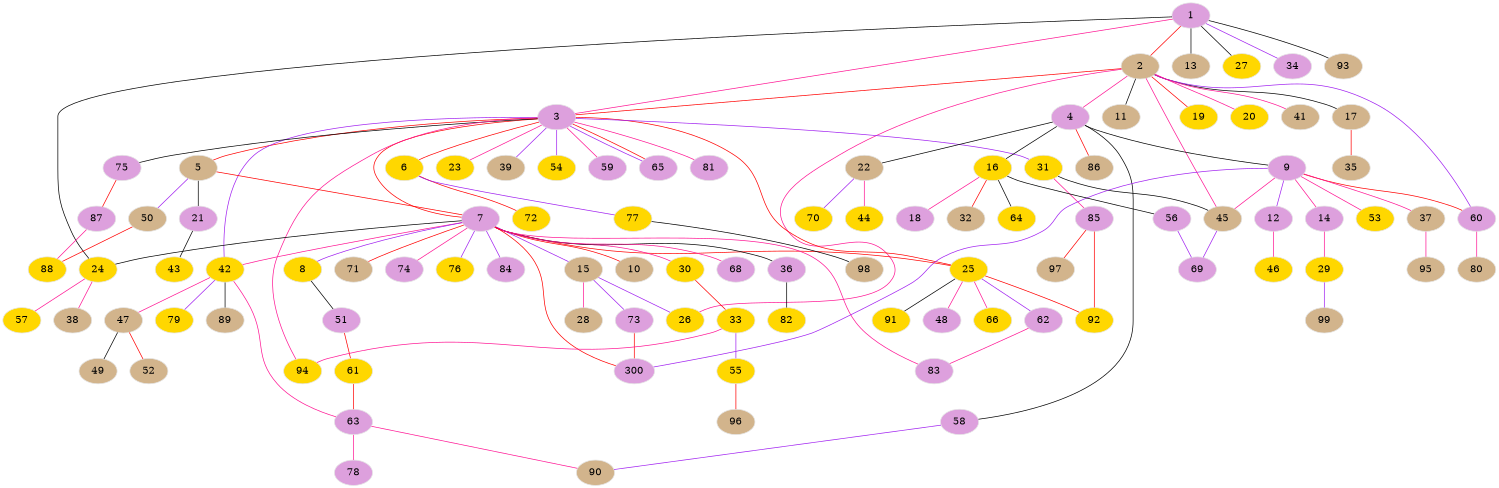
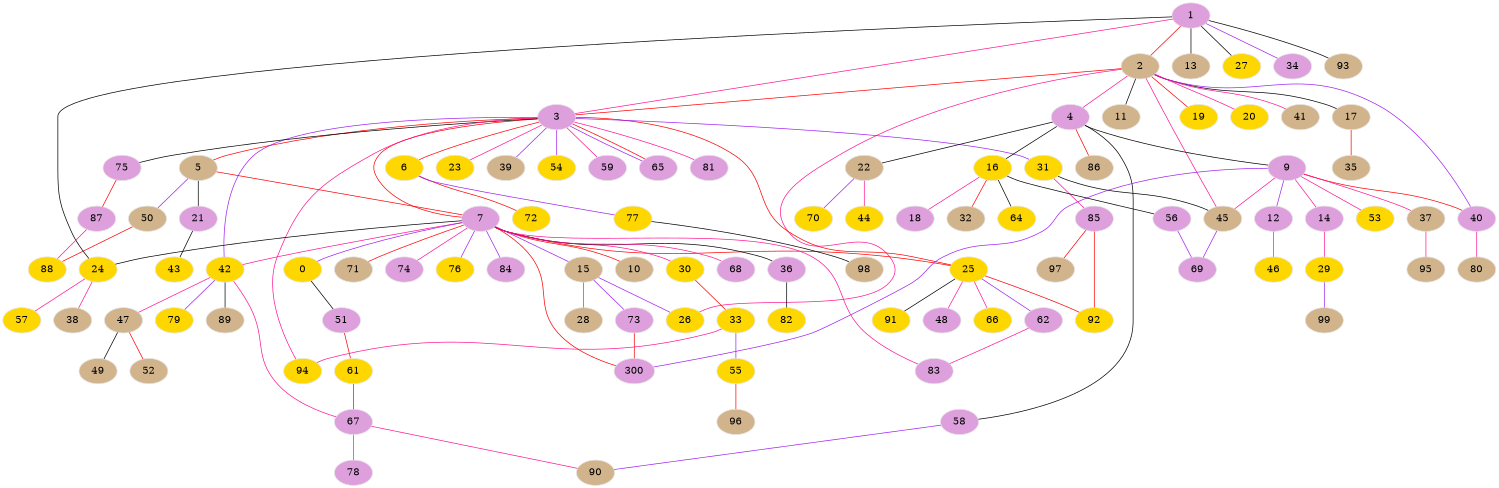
(1477, 219) -> (1477, 219)
(303, 270) -> (303, 270)
(353, 422) -> (353, 422)
